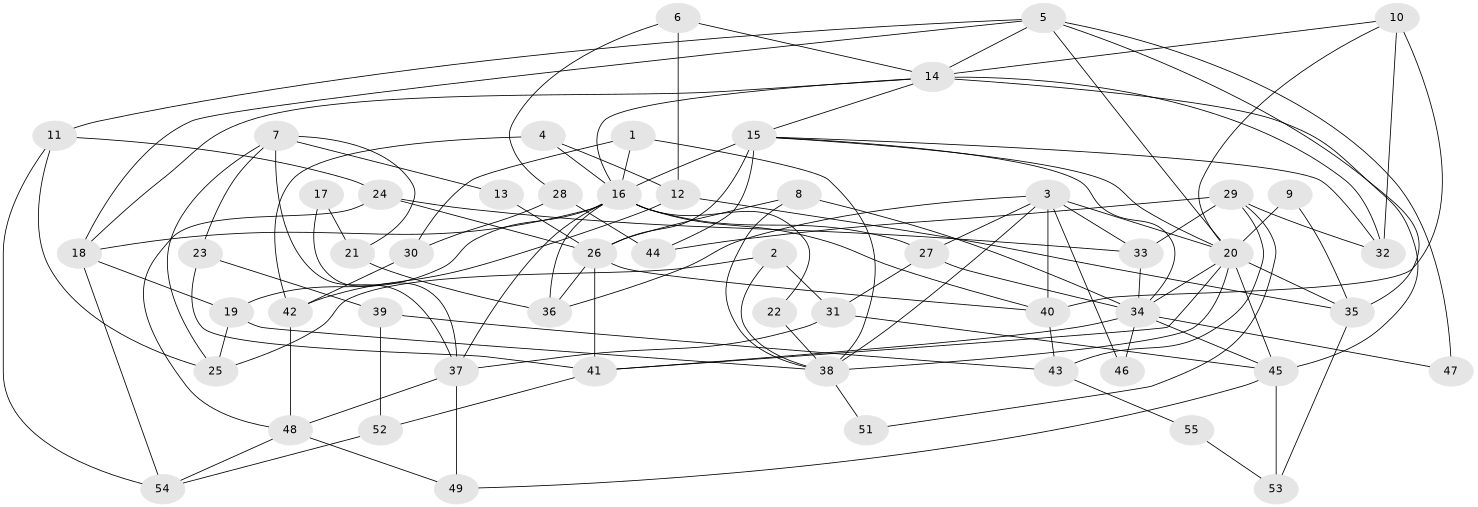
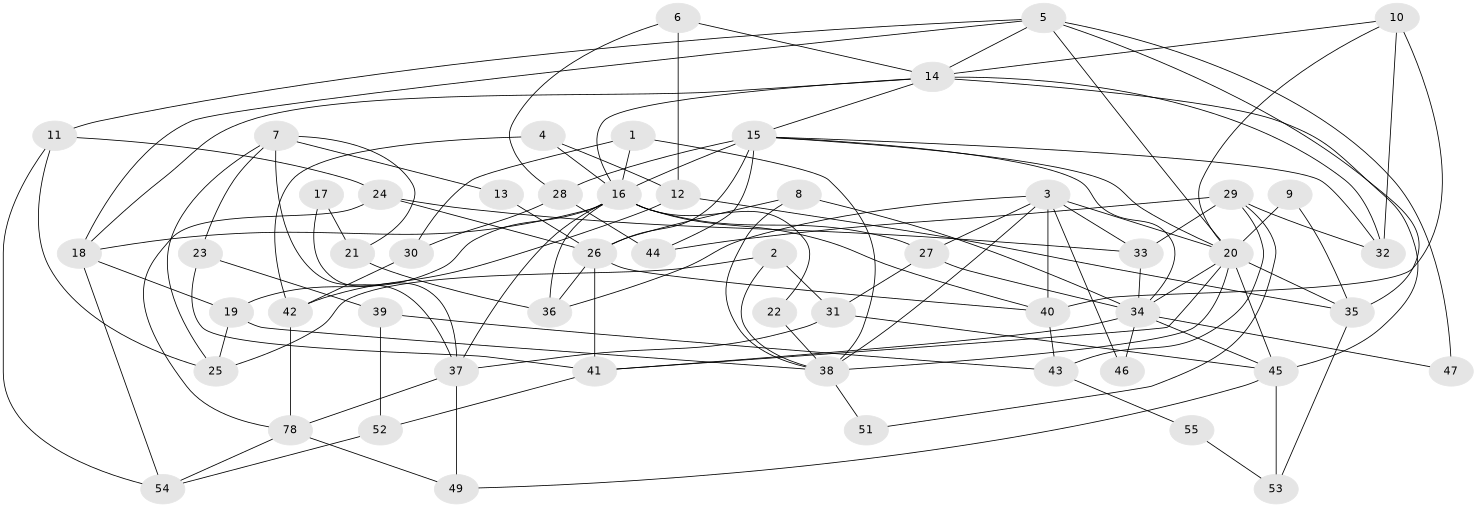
none -> (655, 160)
(290, 430) -> (290, 430)
